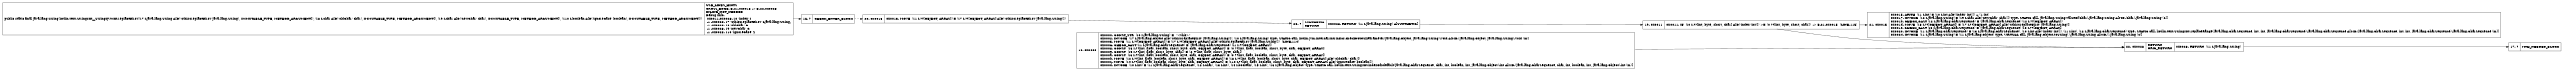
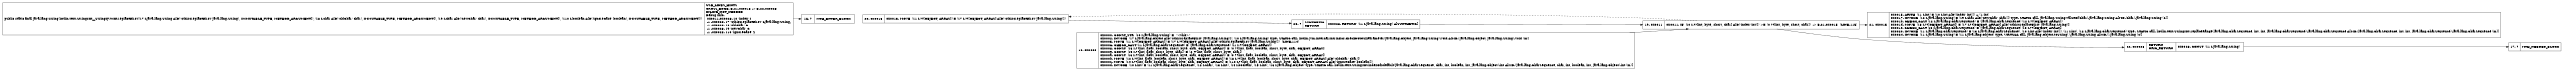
(834, 19) -> (834, 19)
(858, 19) -> (1384, 14)
(2209, 47) -> (2209, 47)
(1878, 48) -> (1658, 31)
